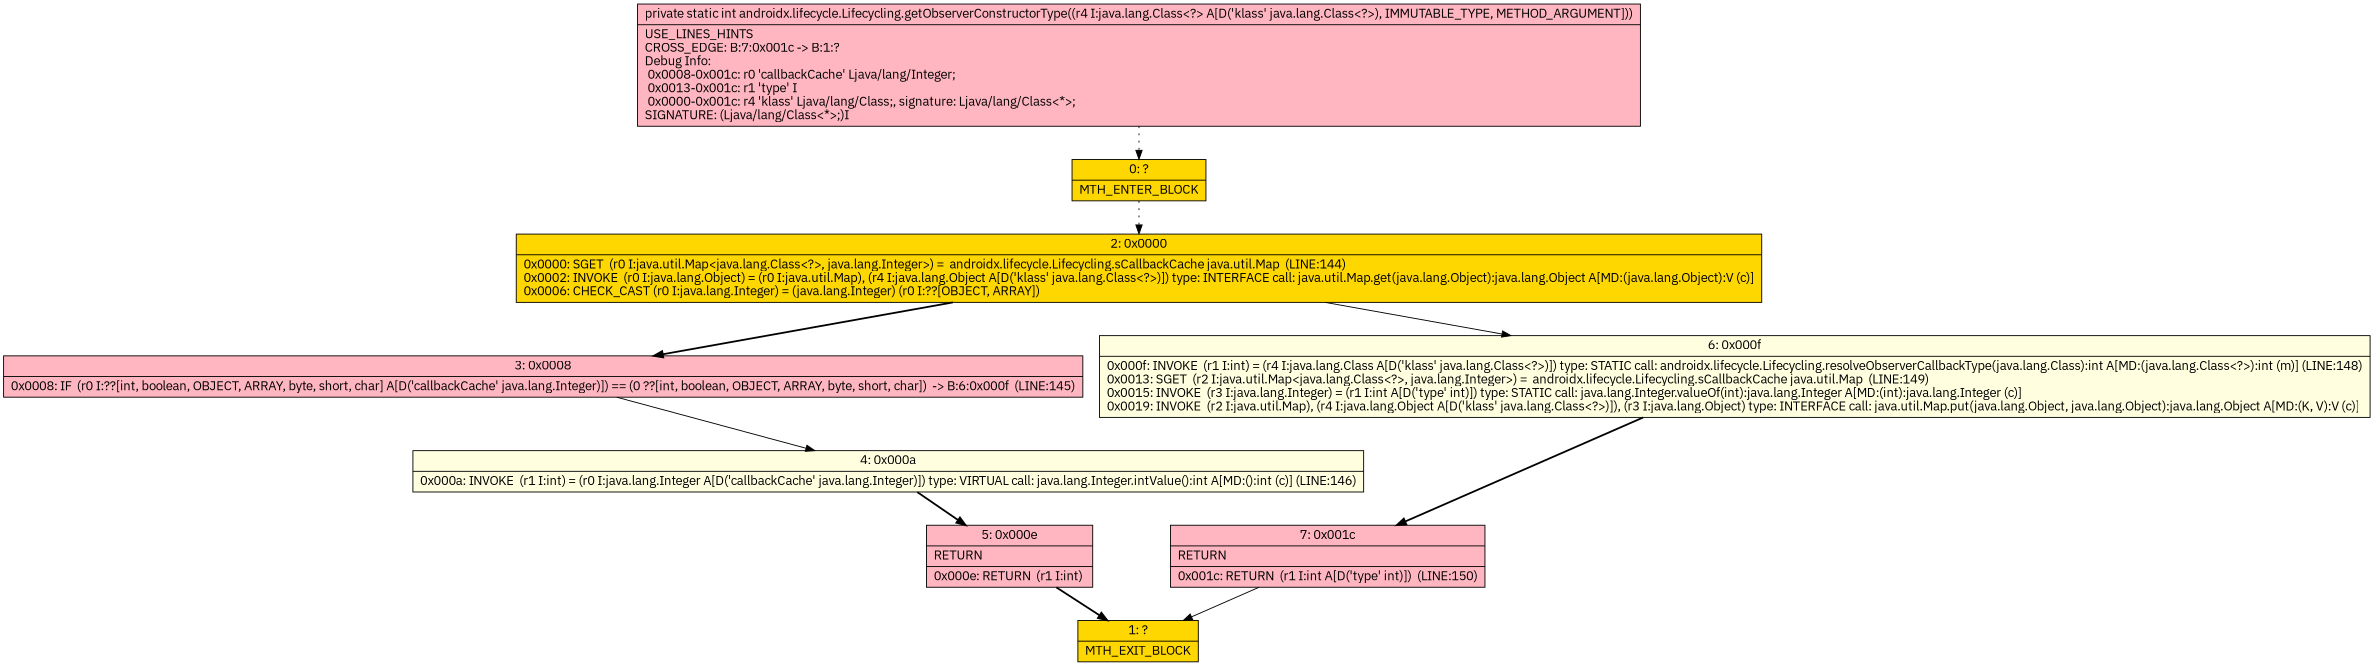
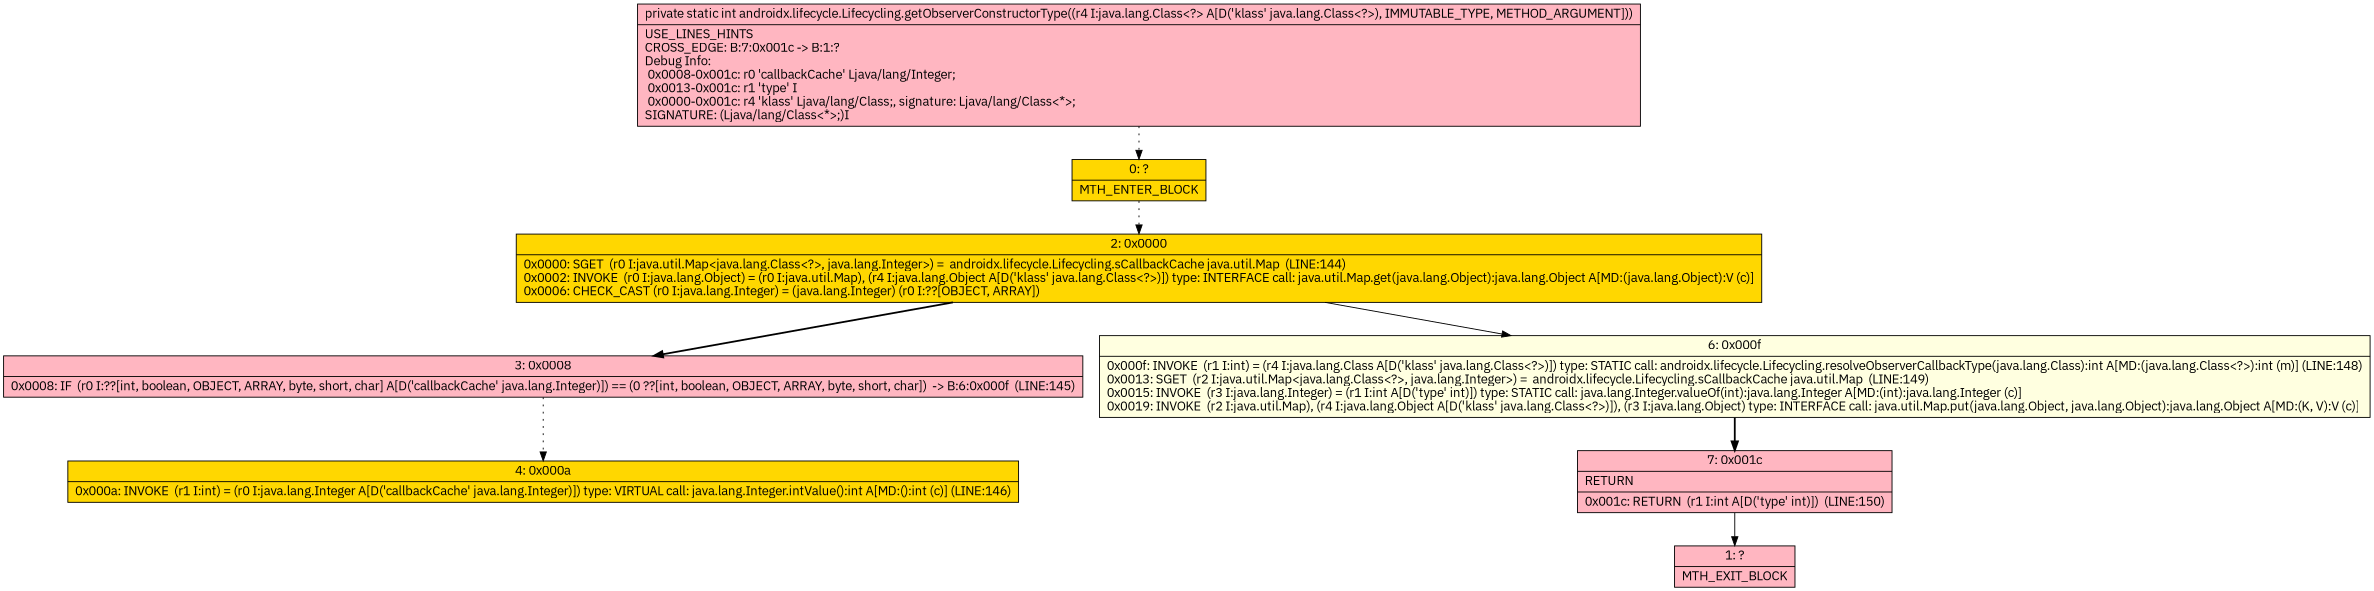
(711, 423) -> (543, 425)
(888, 471) -> (543, 482)
(1010, 556) -> none
(1138, 641) -> (1735, 567)
